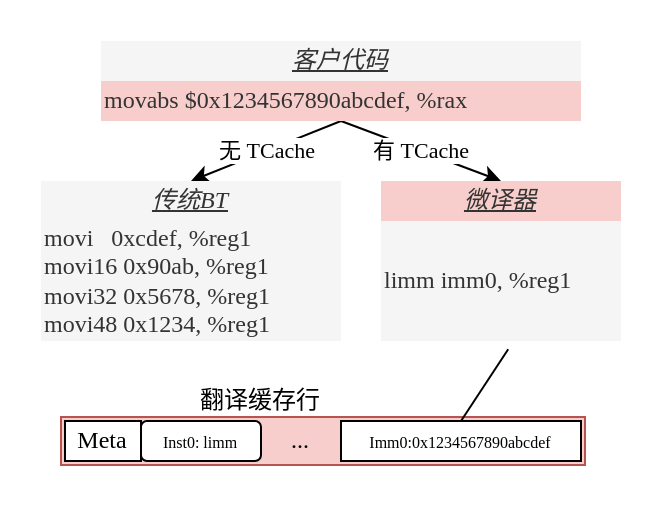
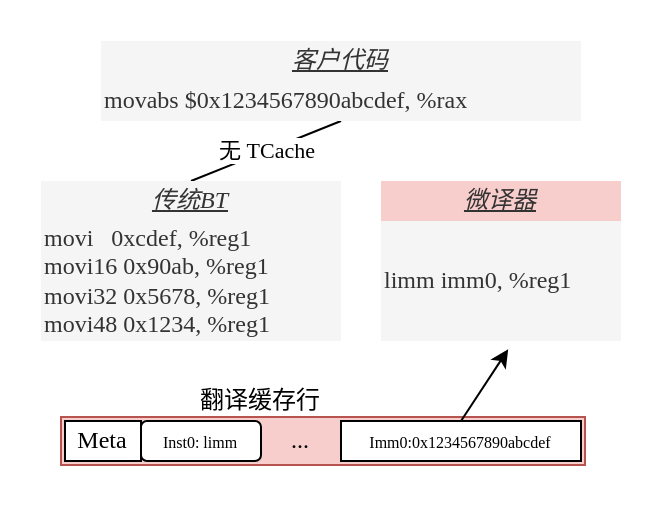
(341, 101) -> (341, 101)
(379, 135) -> none
(205, 176) -> (200, 177)
(504, 356) -> (500, 362)
